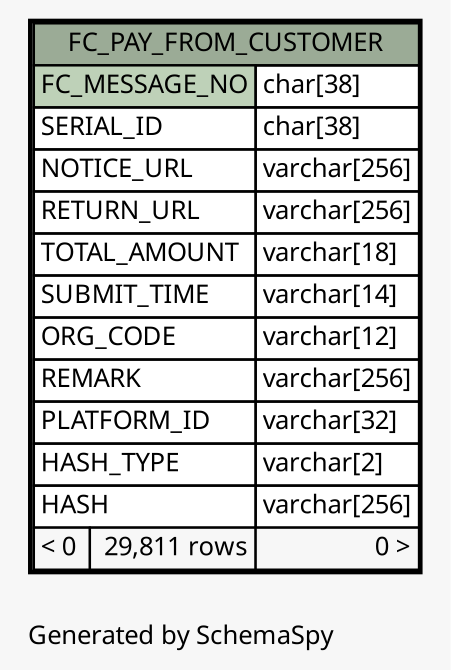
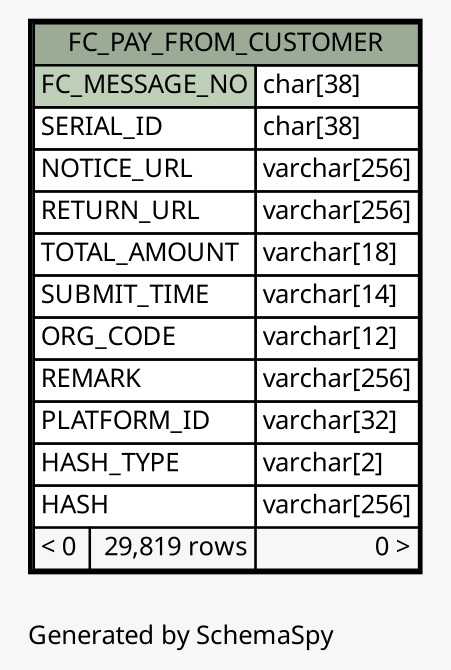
(176, 547) -> (176, 547)
